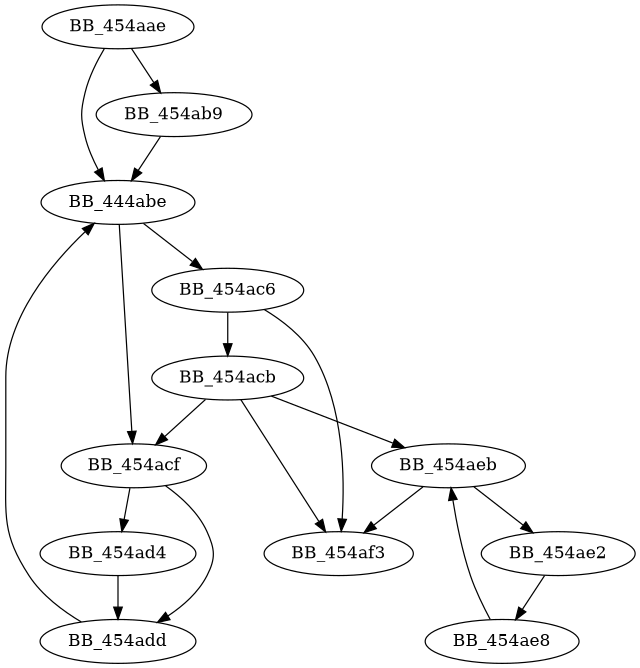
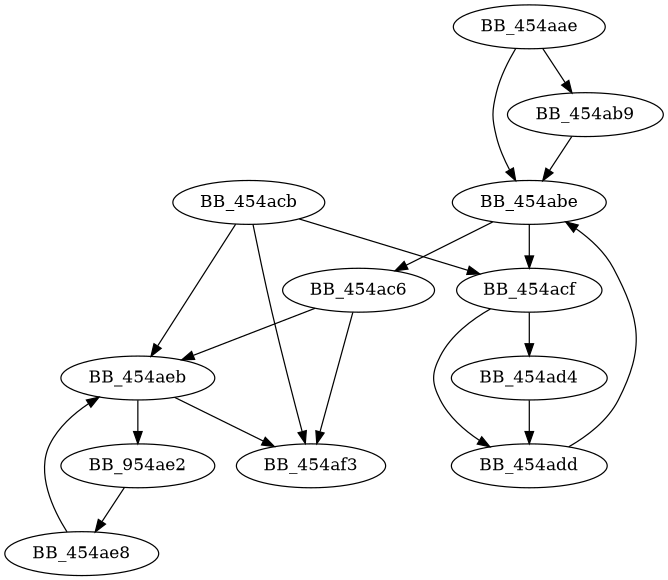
(118, 202) -> (529, 202)
(228, 328) -> (254, 332)
(558, 554) -> (138, 466)
